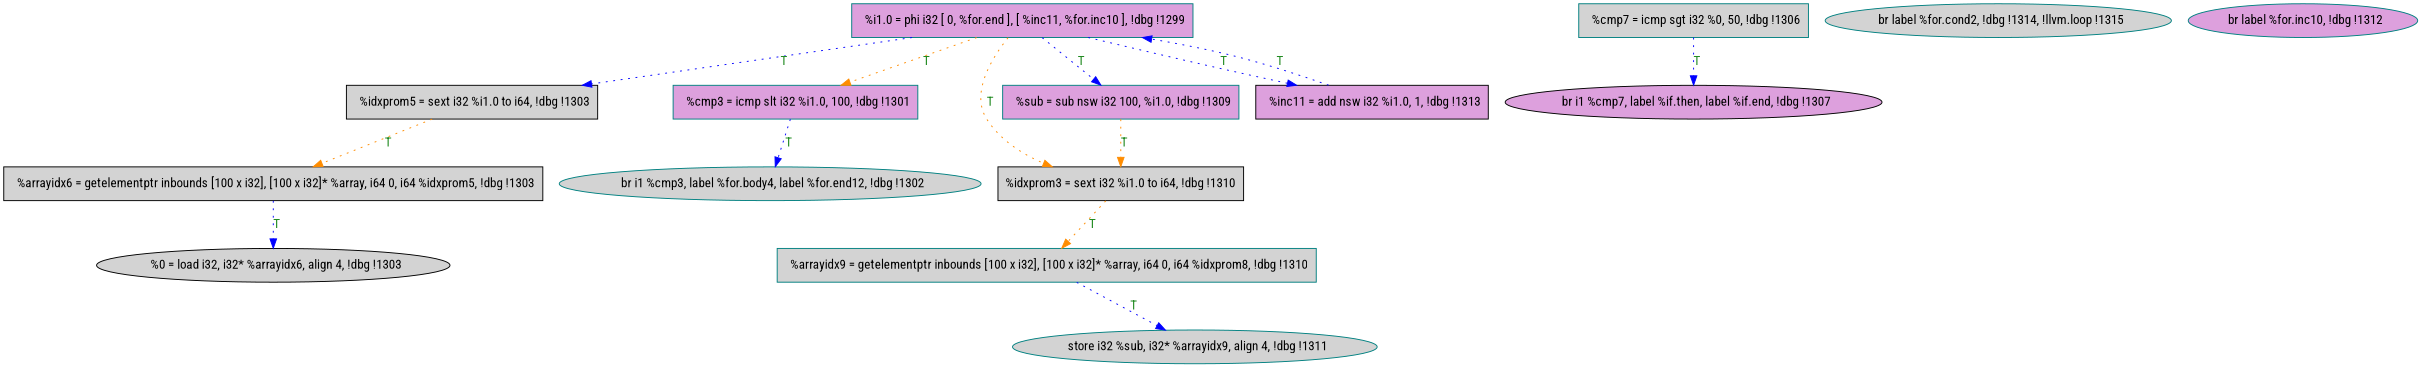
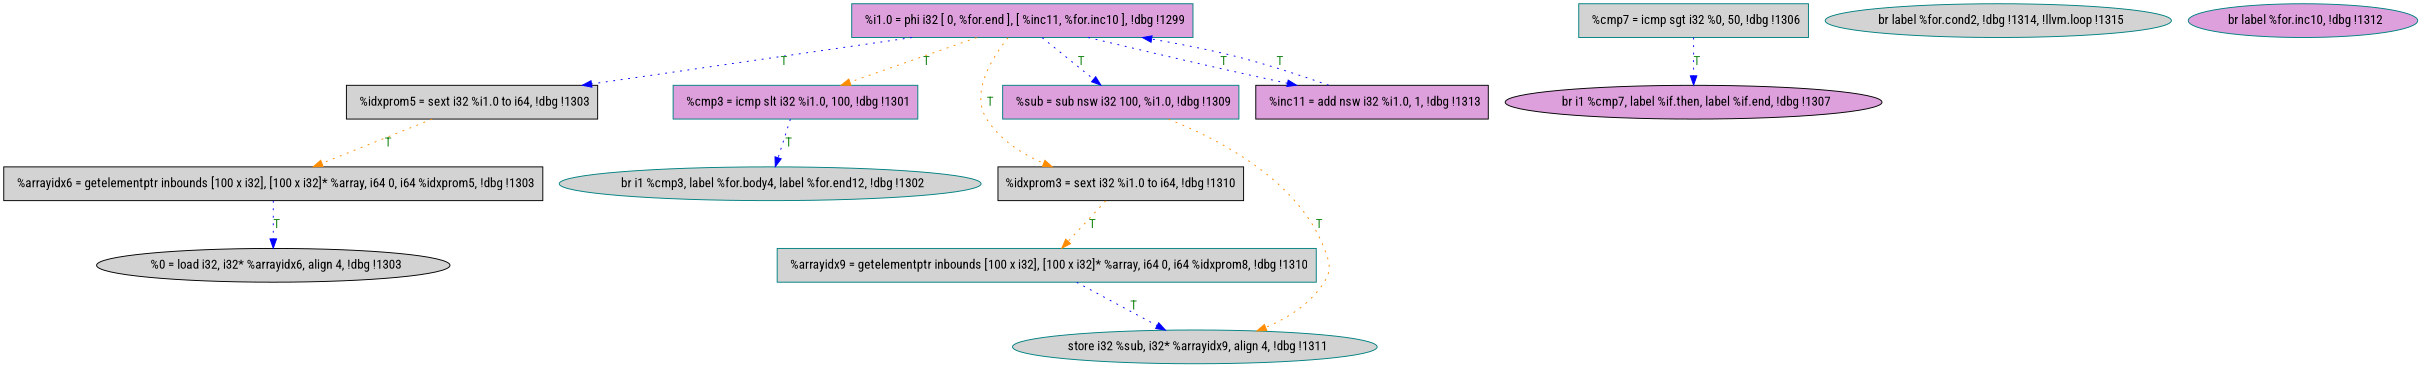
(1121, 138) -> (1299, 207)
